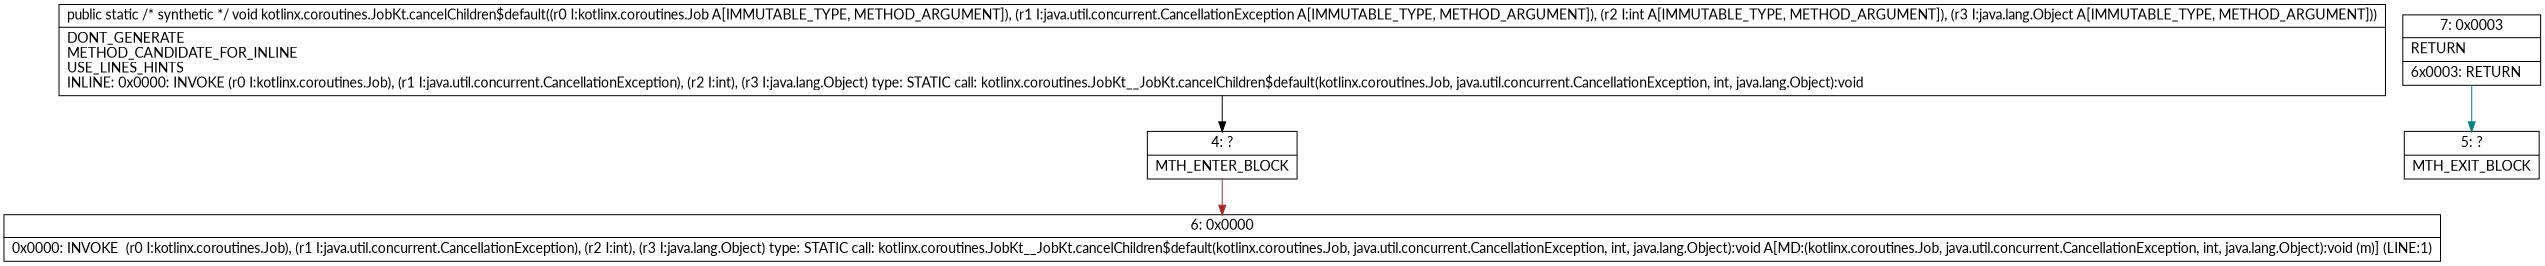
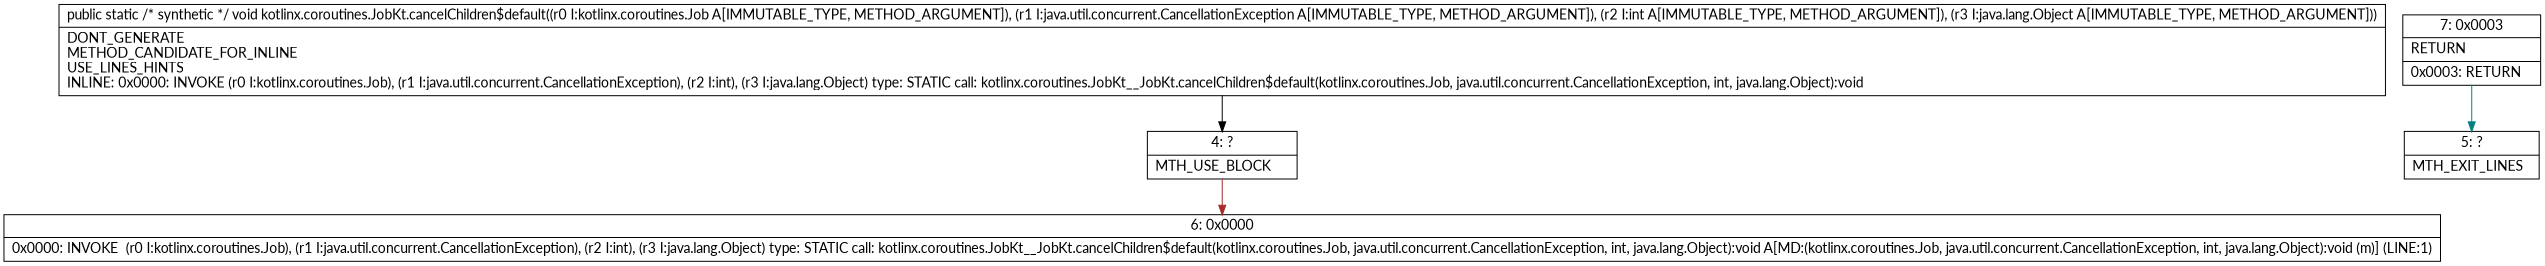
(2472, 73) -> (2472, 73)
(1222, 167) -> (1213, 167)
(2472, 167) -> (2468, 167)
